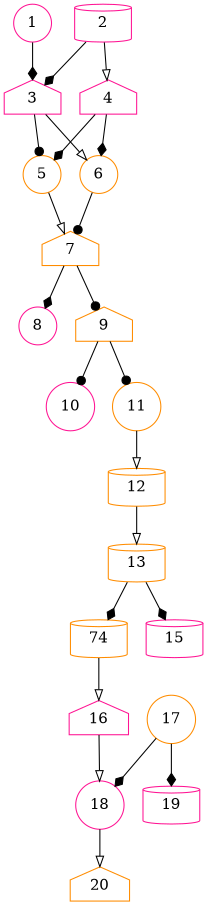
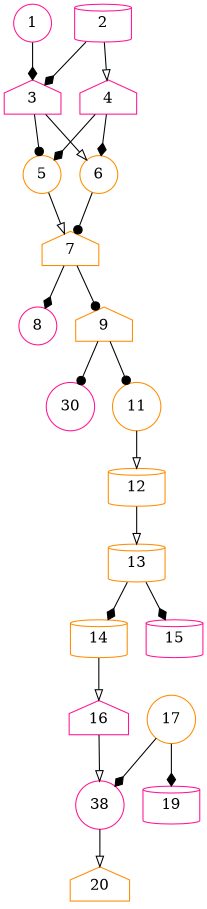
(70, 407) -> (70, 407)
(99, 639) -> (99, 639)
(100, 805) -> (100, 805)
